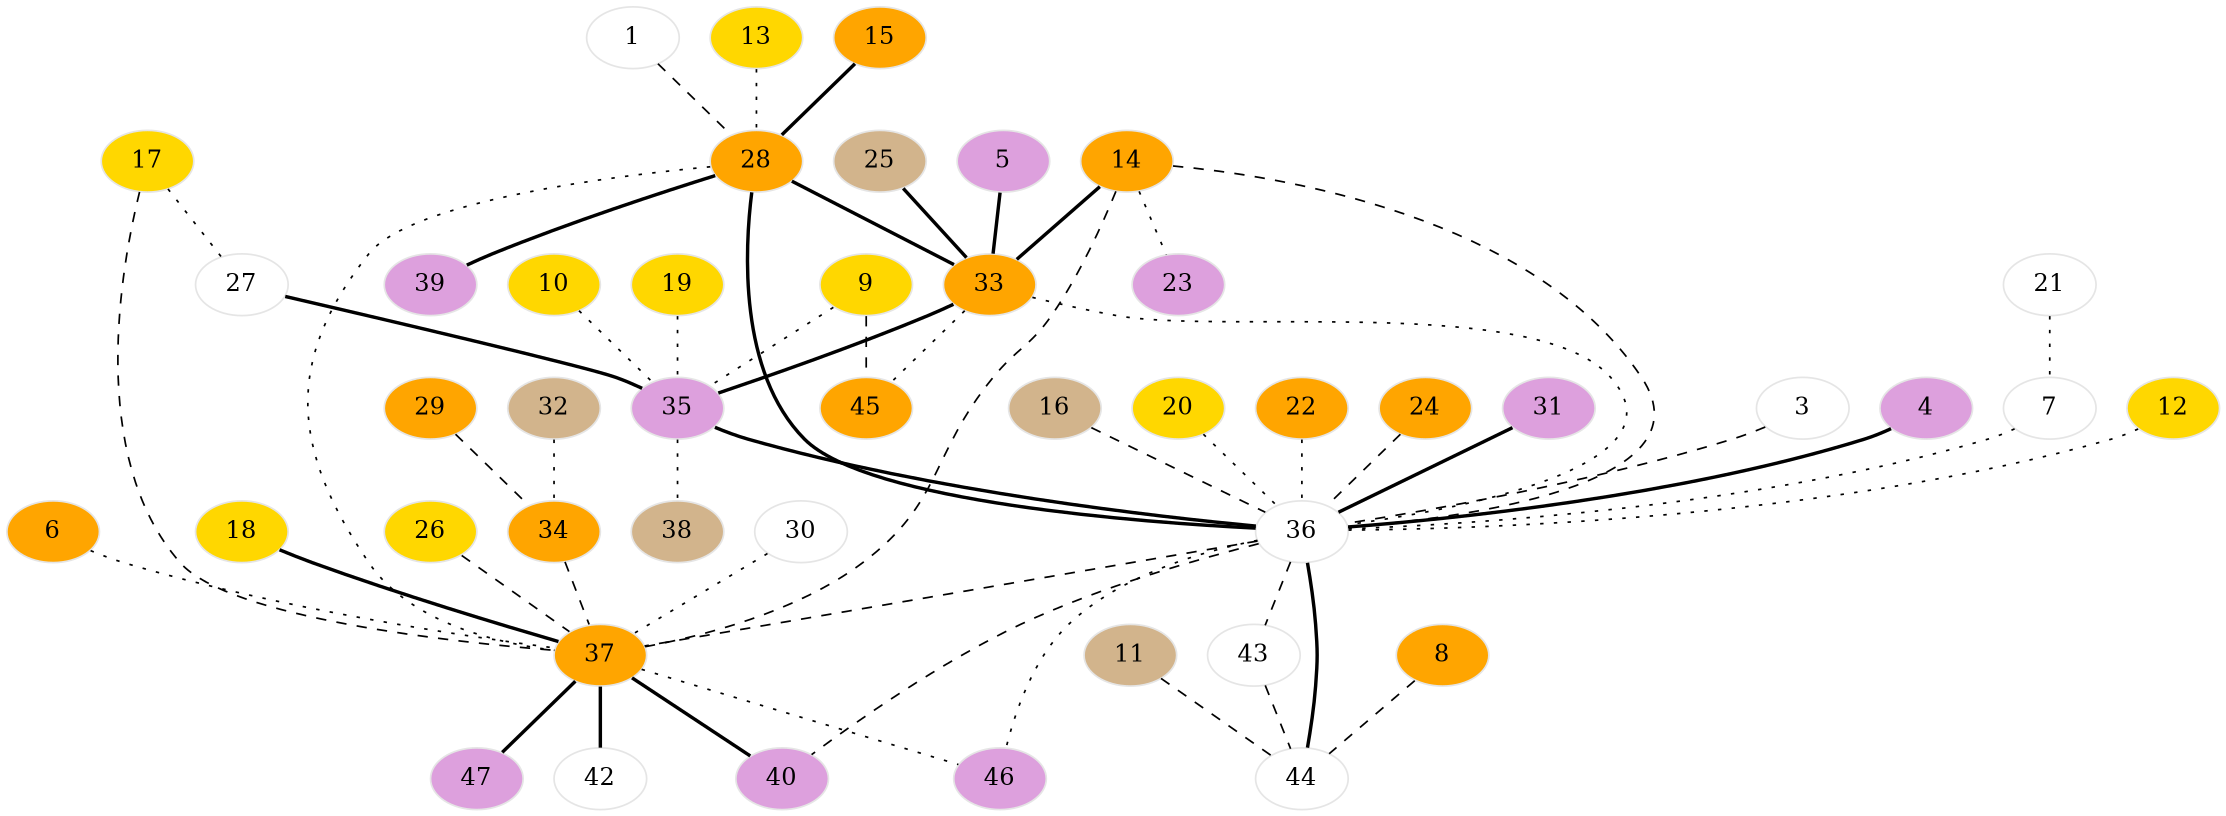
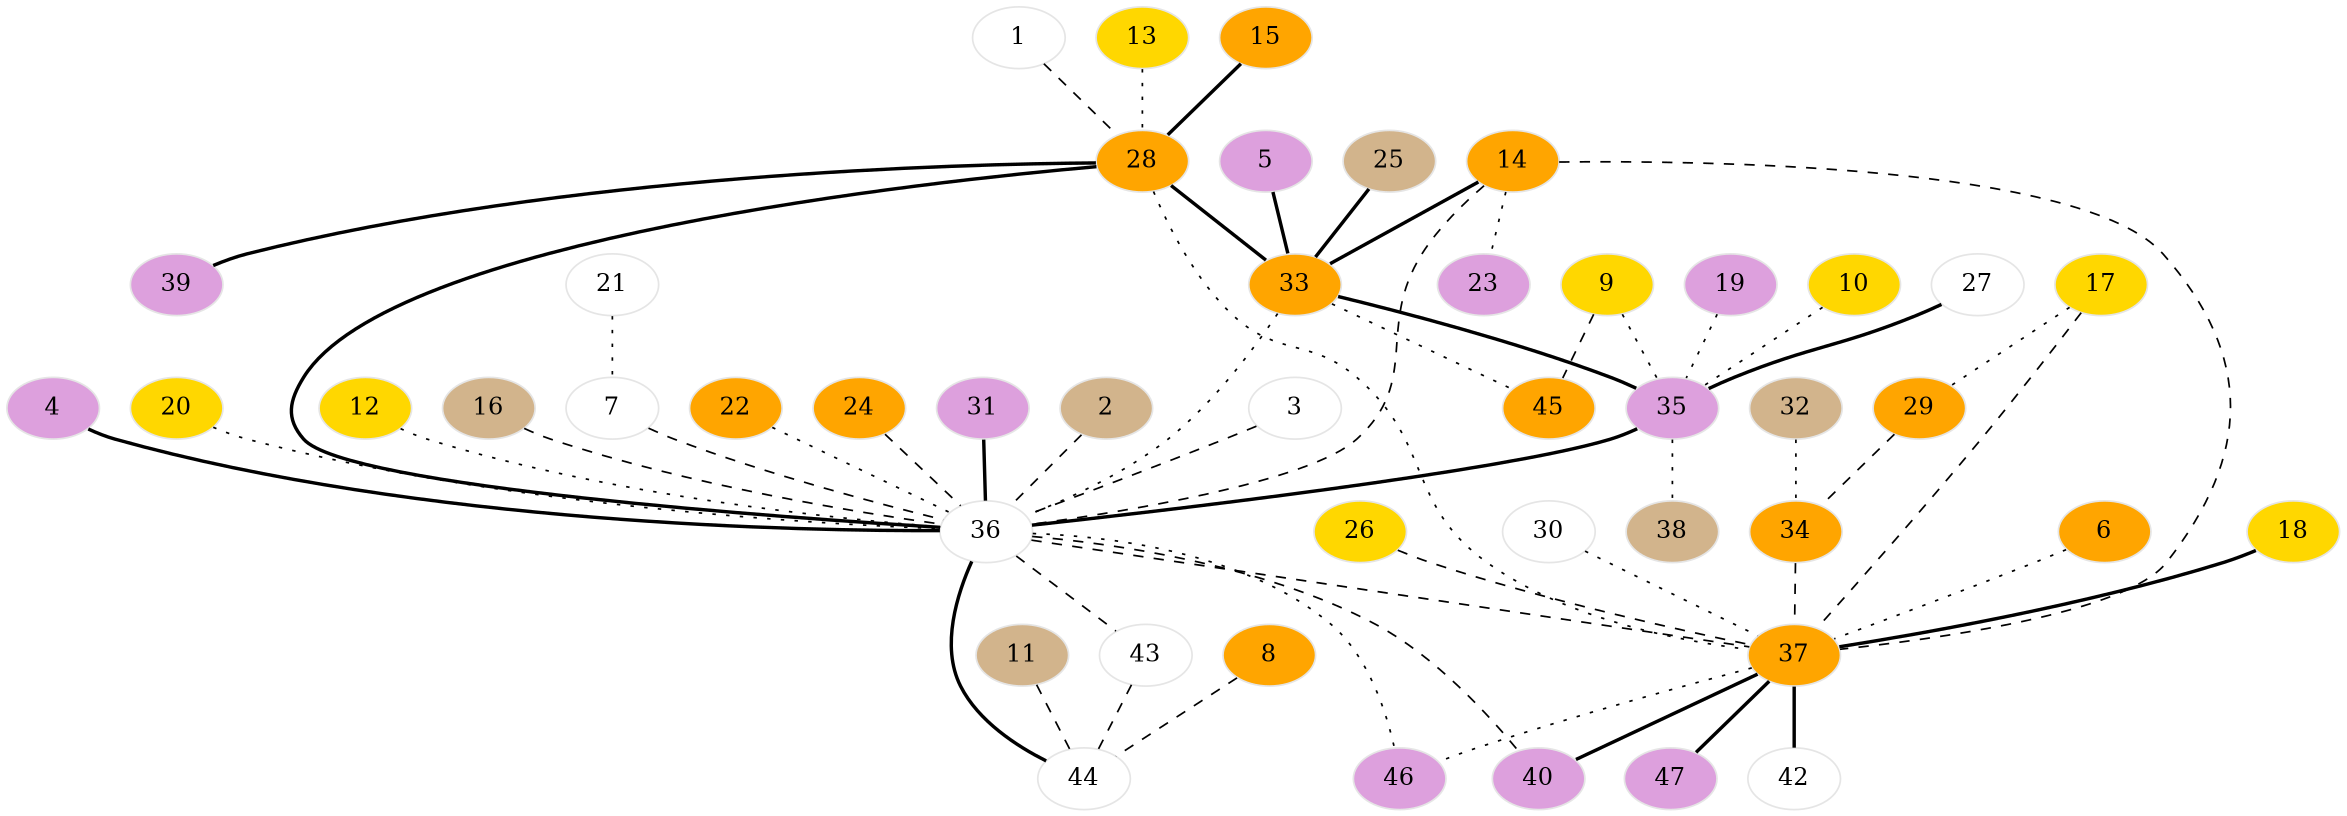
(195, 223) -> (2010, 346)
(678, 285) -> (1731, 285)
none -> (1106, 408)
(1685, 500) -> (794, 479)
